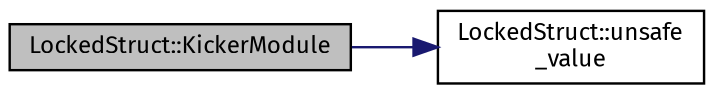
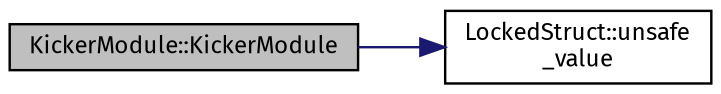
(180, 47) -> (184, 47)
